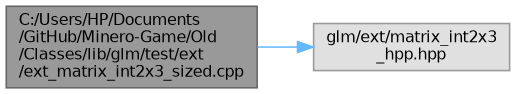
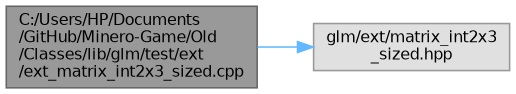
(412, 47) -> (412, 47)
